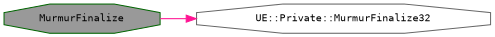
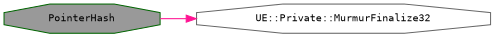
(82, 19) -> (82, 19)
